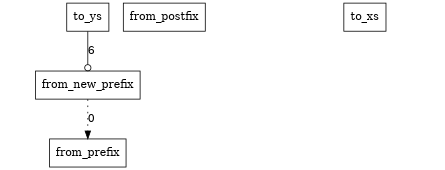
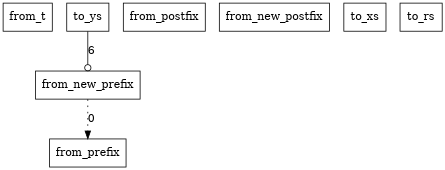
none -> (28, 17)
none -> (274, 17)
none -> (421, 17)
